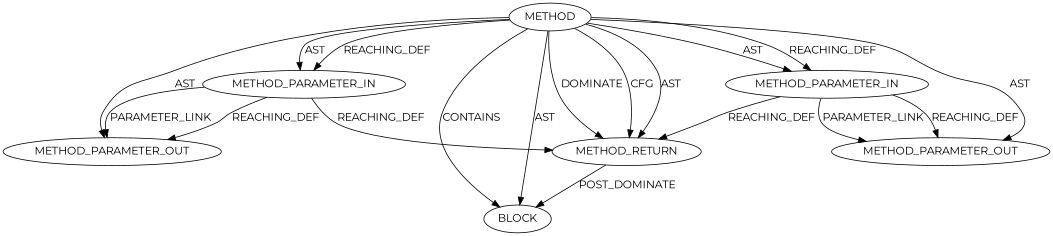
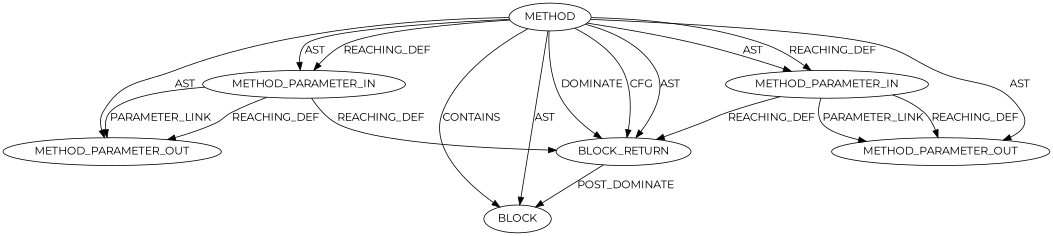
(627, 152) -> (624, 152)
